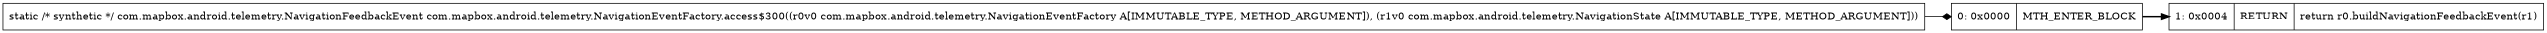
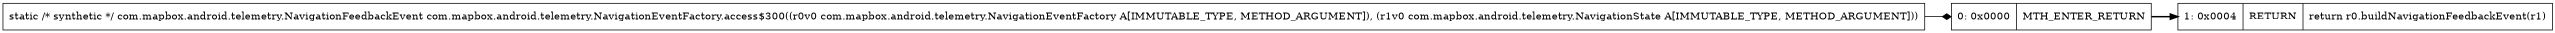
(2079, 16) -> (2084, 16)
